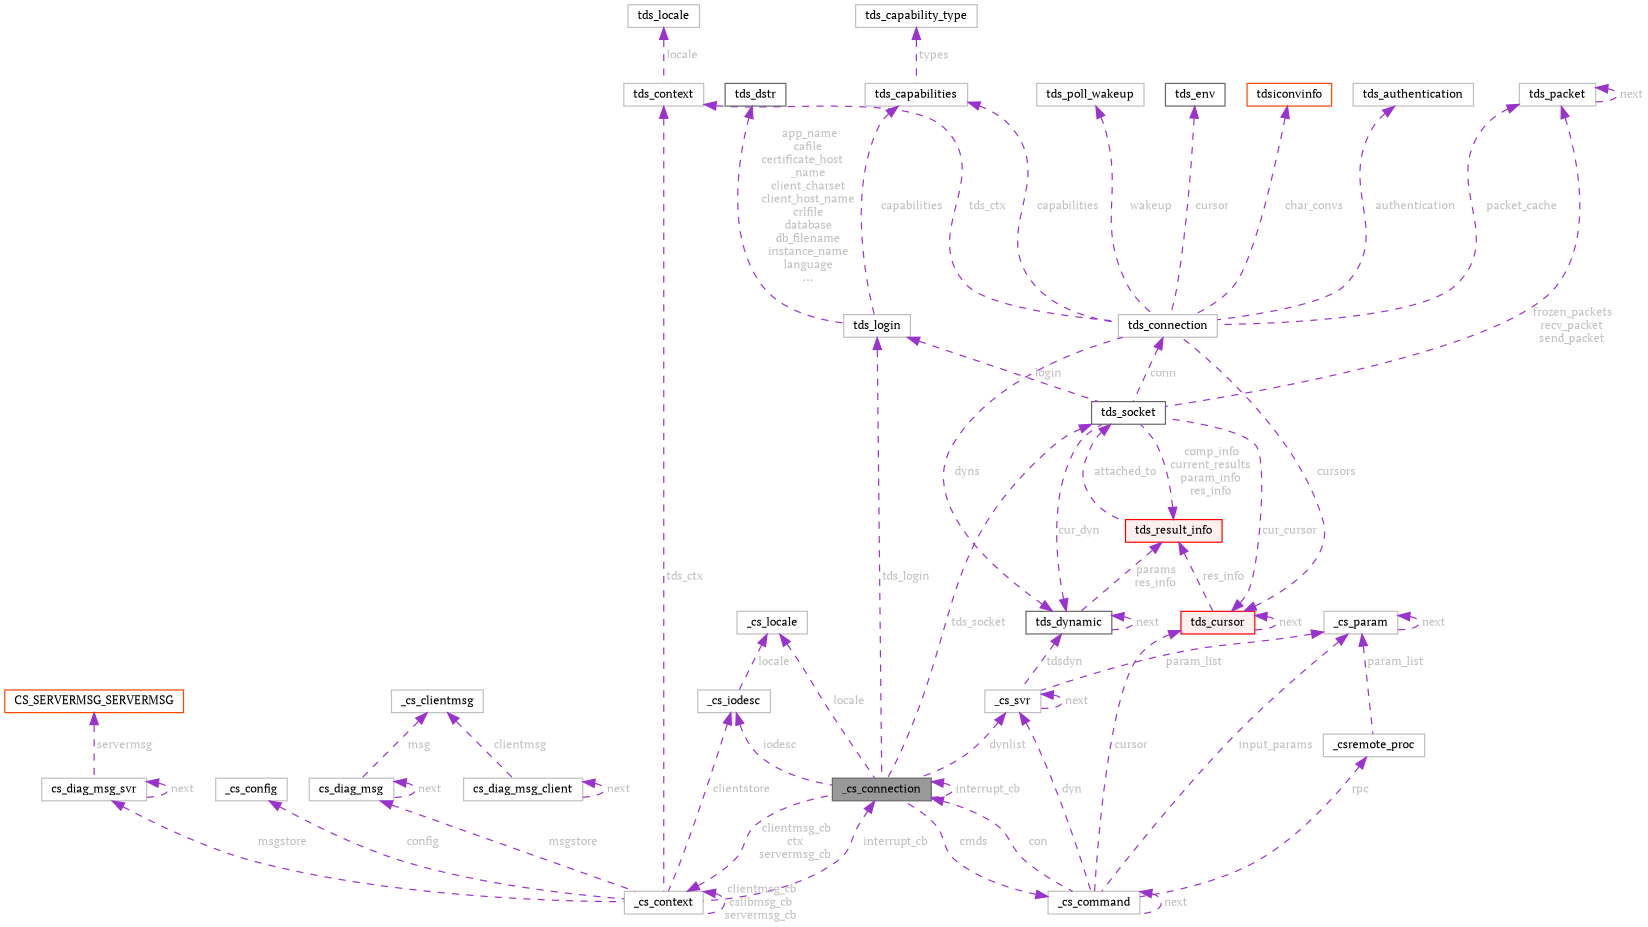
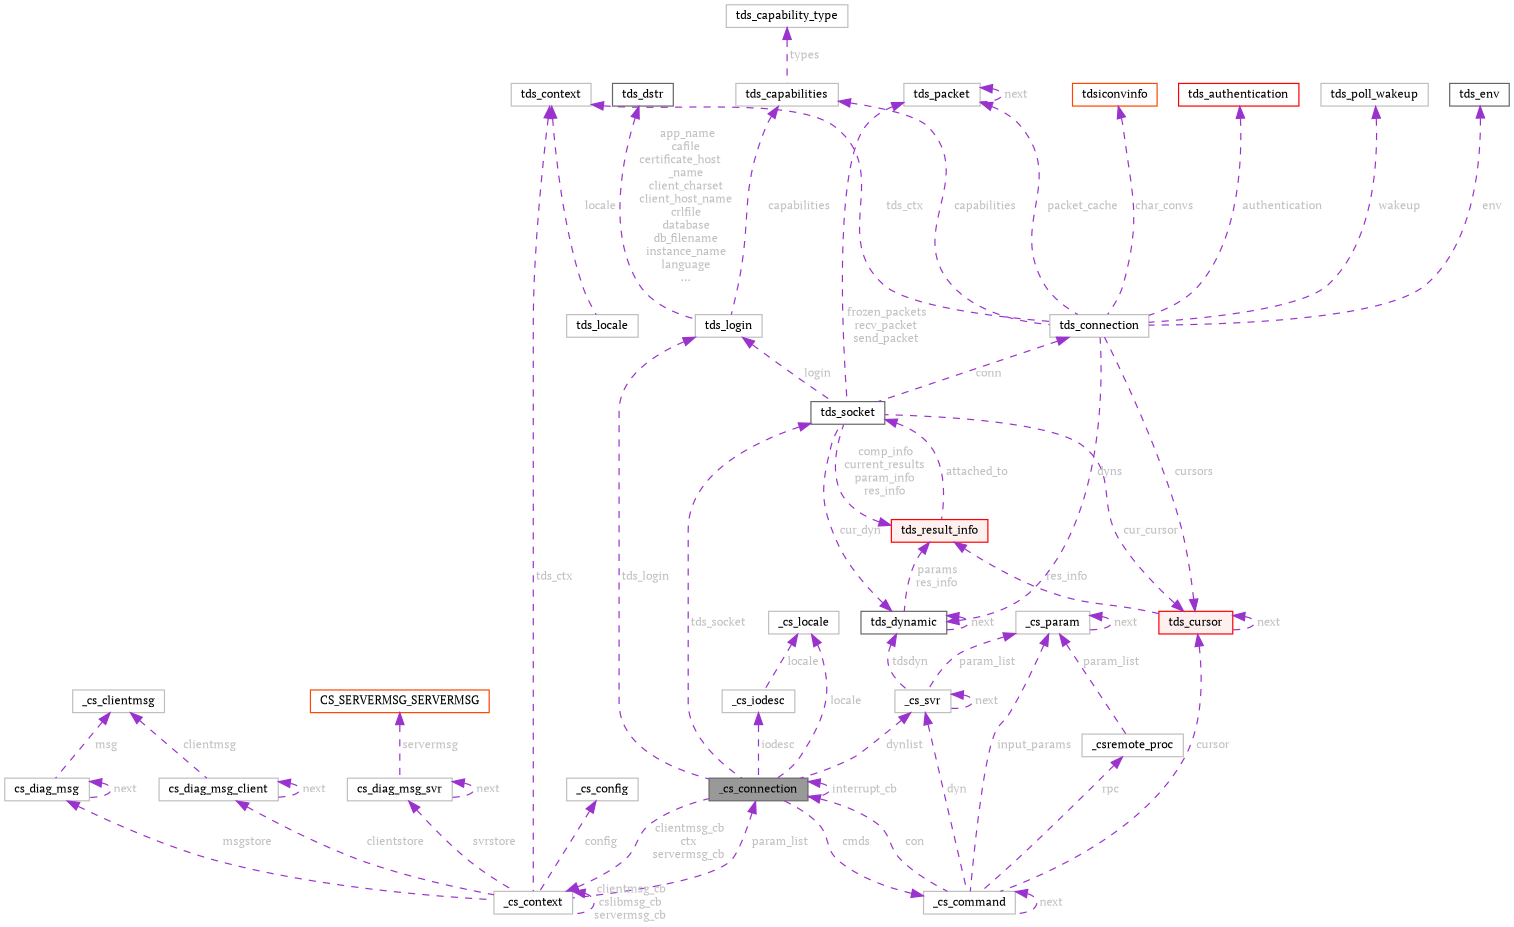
(664, 61) -> (566, 219)
(1413, 95) -> (1239, 95)
(1211, 206) -> (1491, 206)
(700, 808) -> (366, 862)
(281, 842) -> (493, 842)
(894, 842) -> (779, 842)
